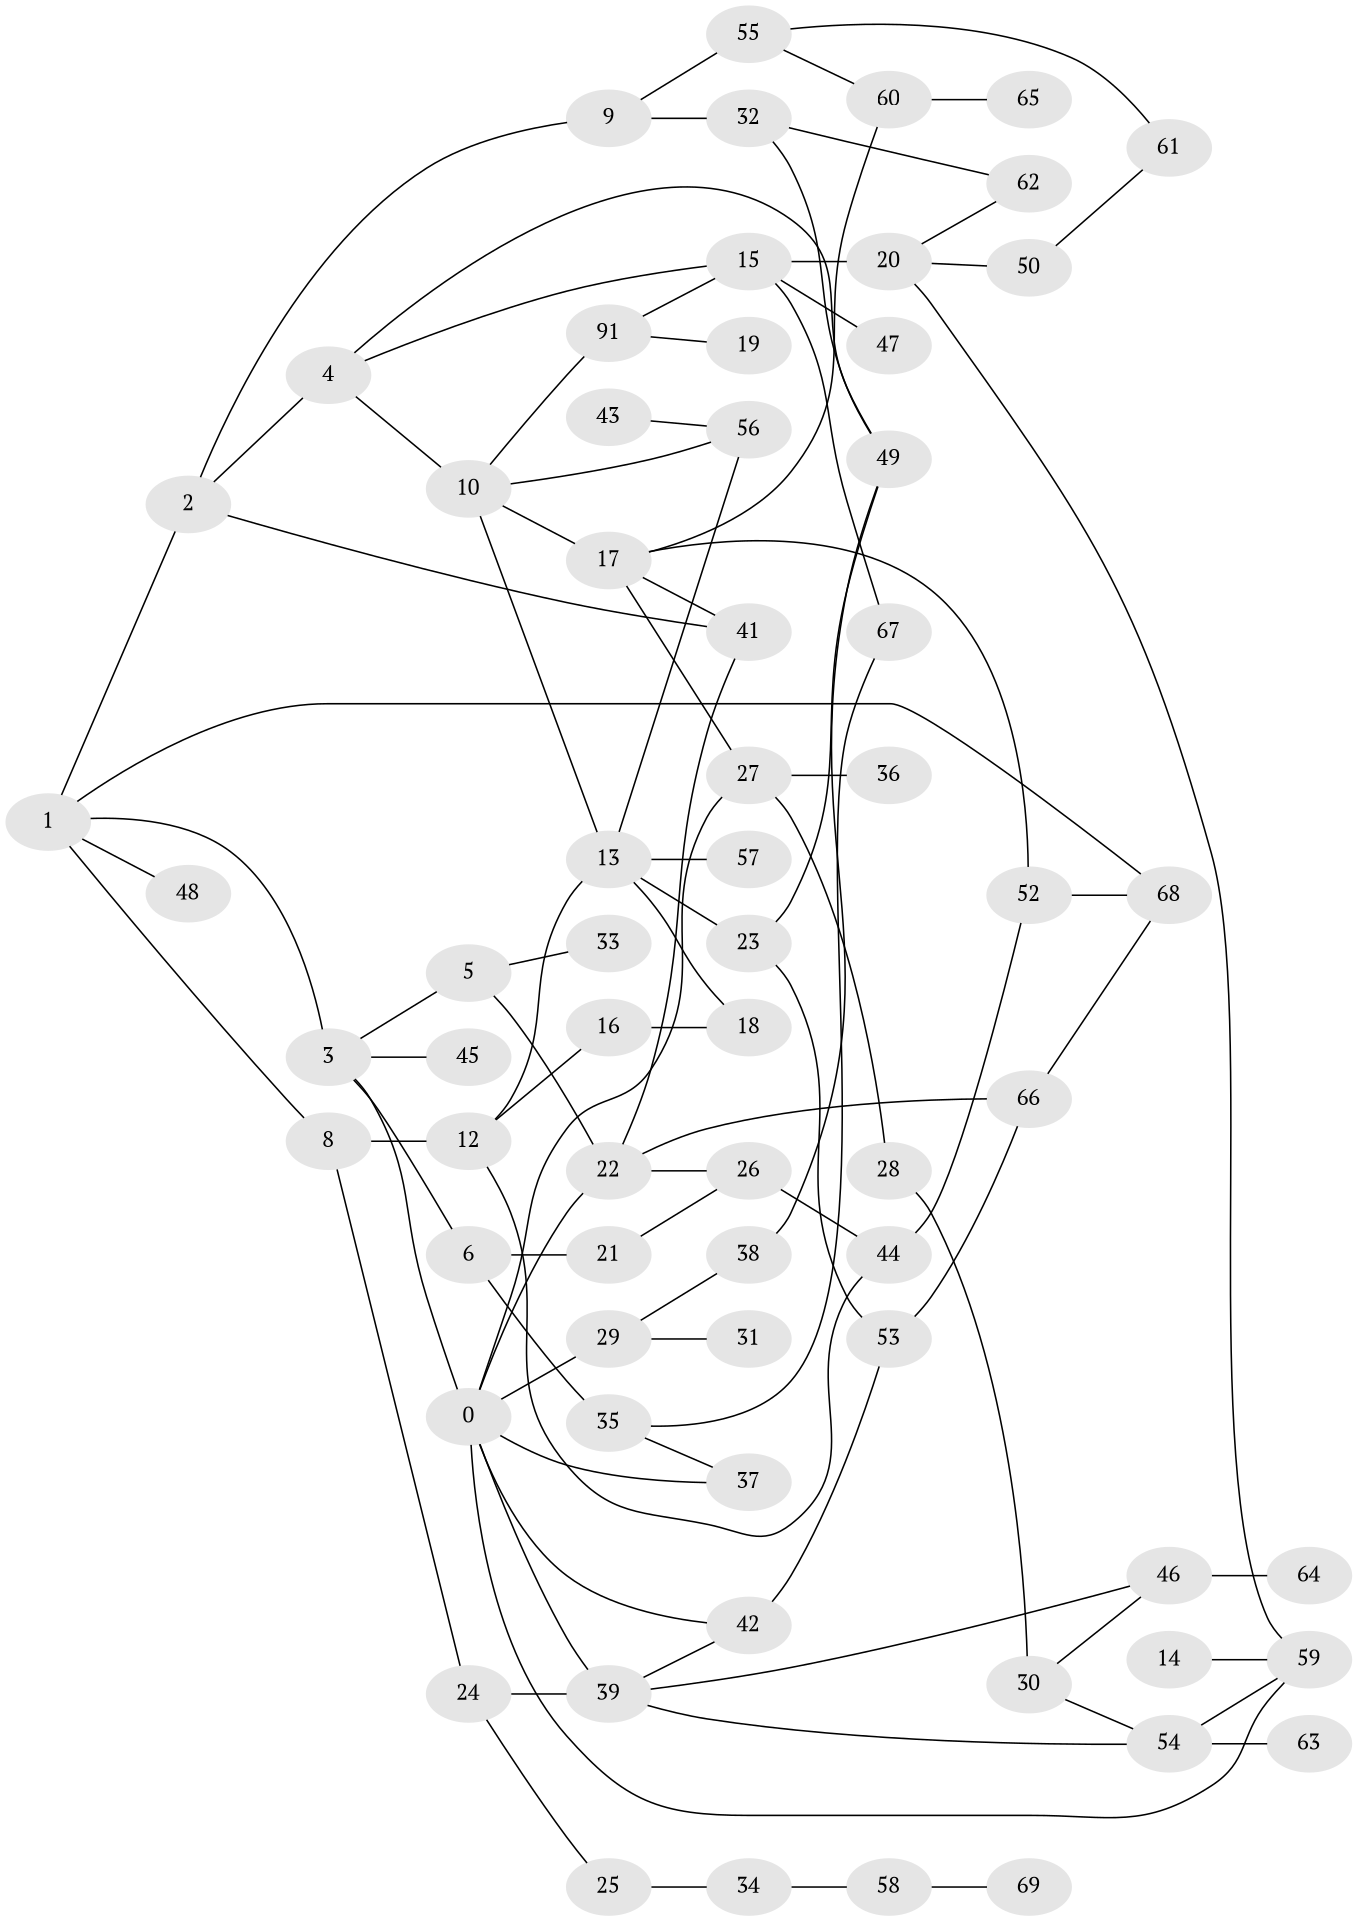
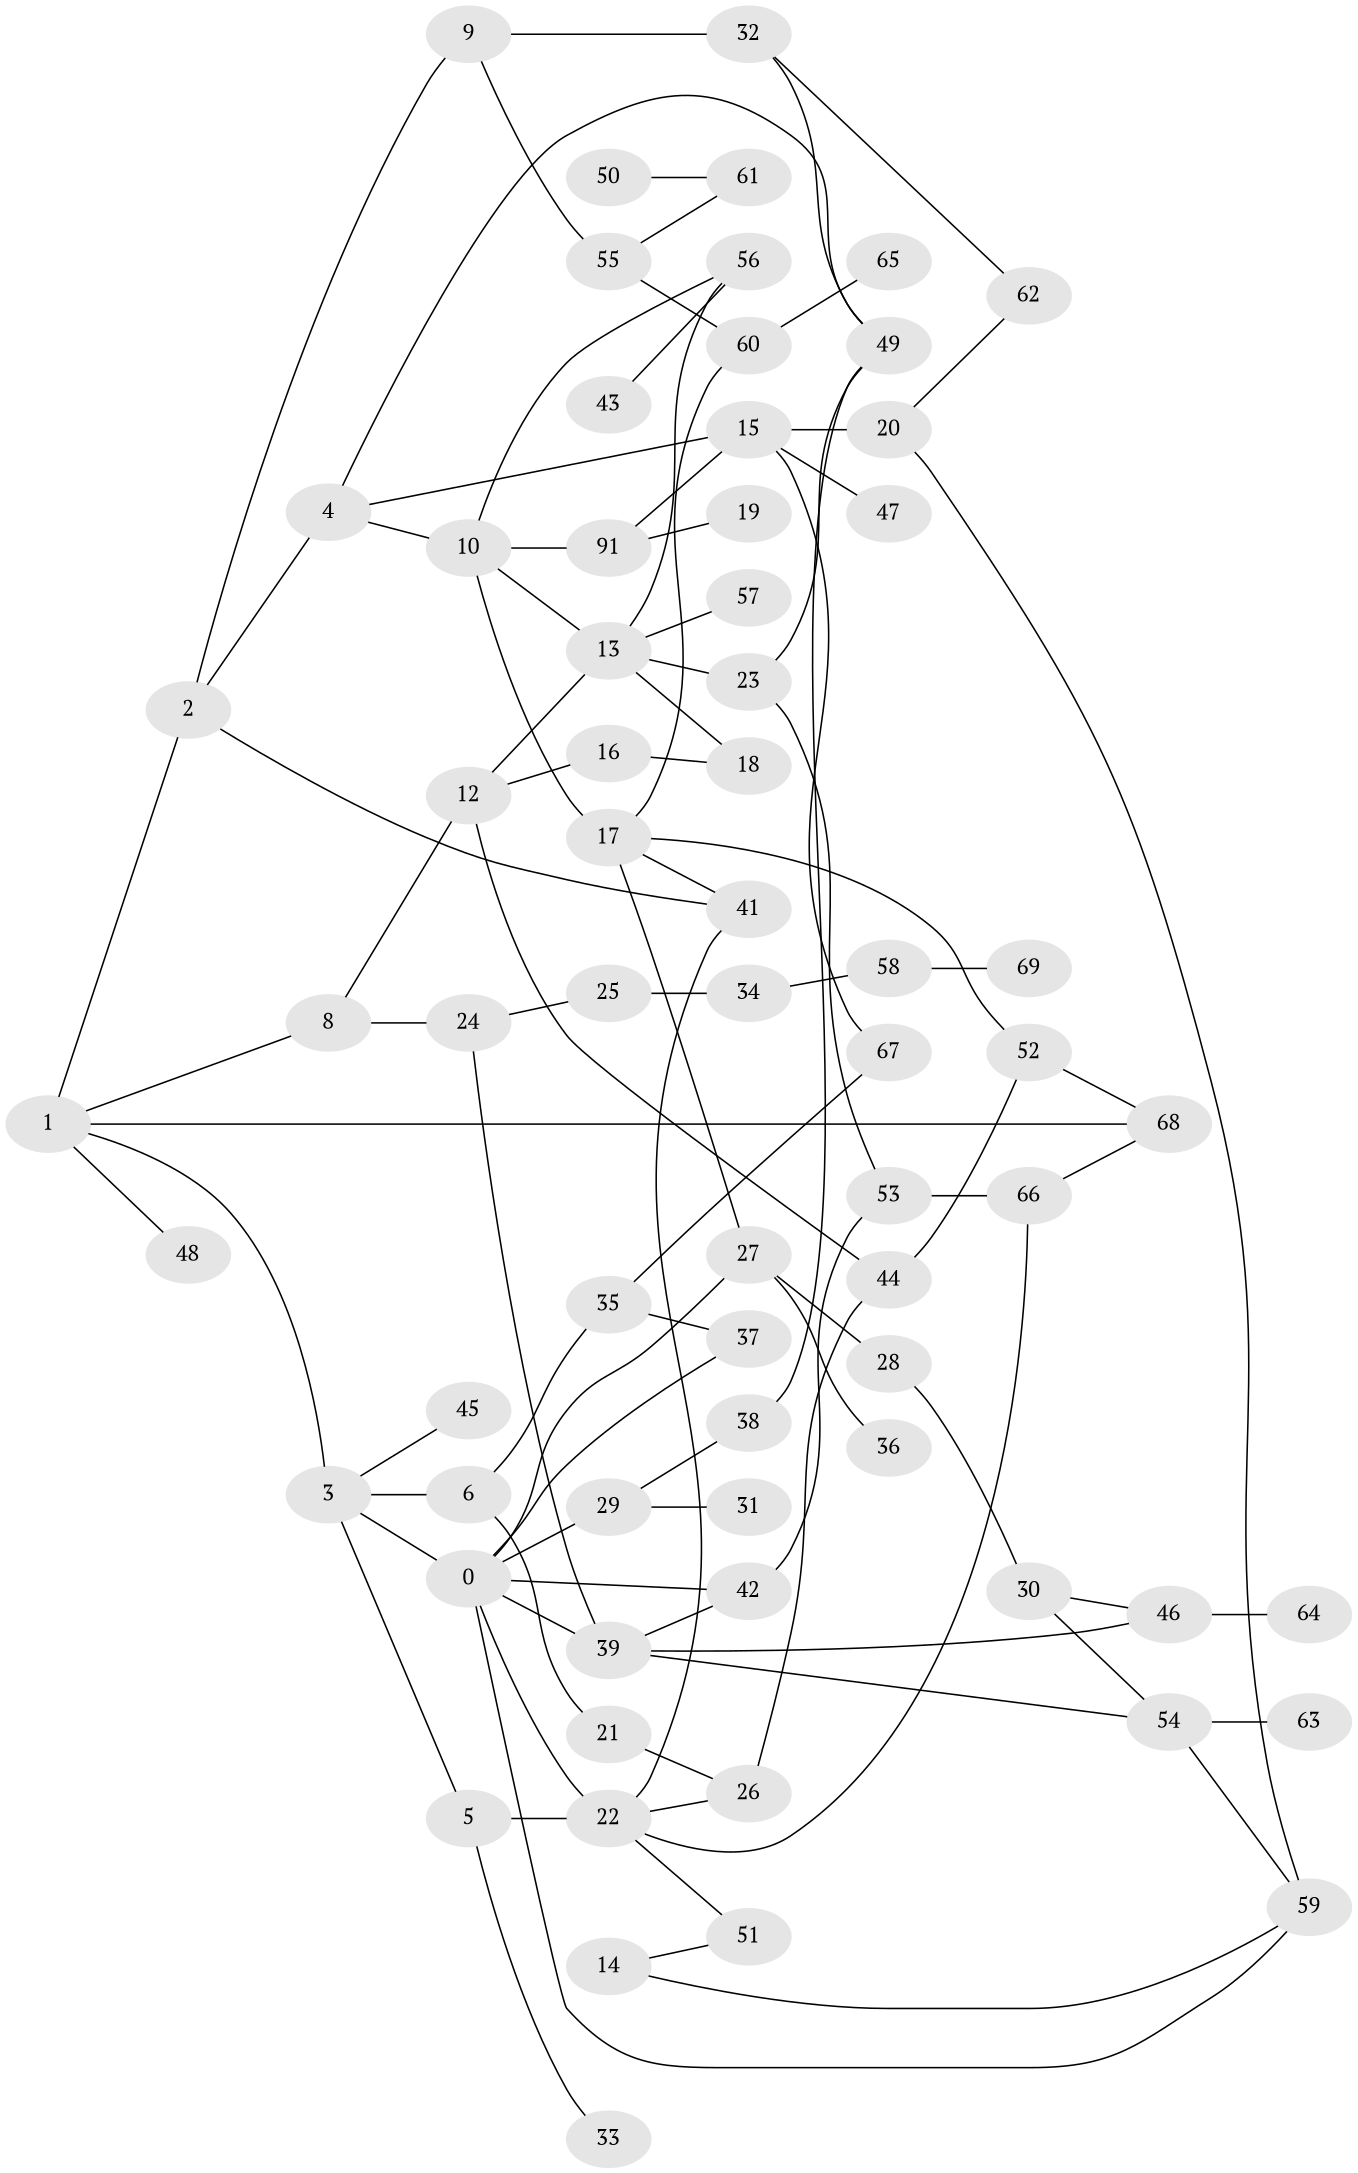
(959, 265) -> none
none -> (749, 1937)
